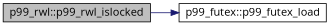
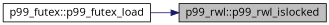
(161, 13) -> (161, 13)
